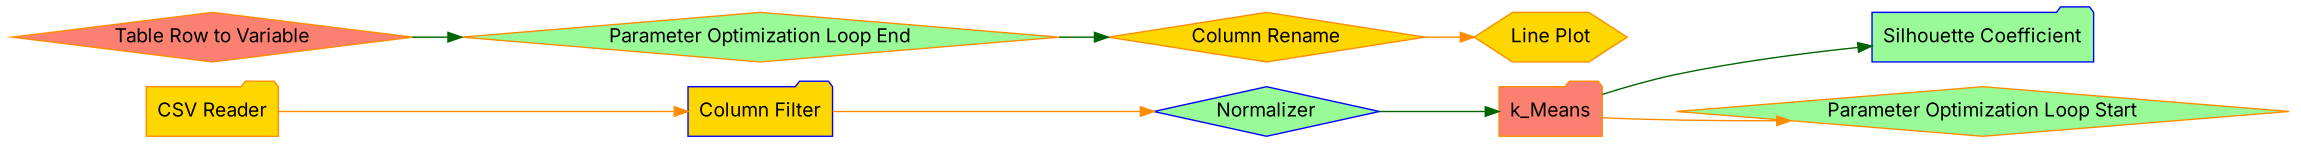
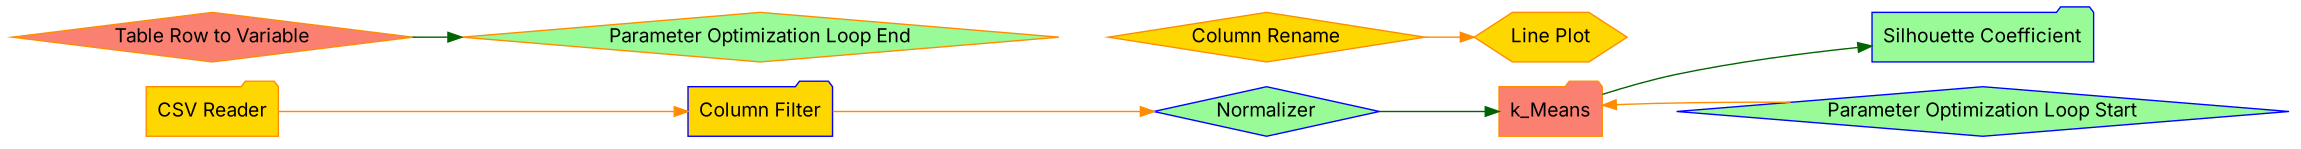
(1077, 37) -> none
(1983, 111) -> (1983, 111)
(1690, 120) -> (1703, 103)
